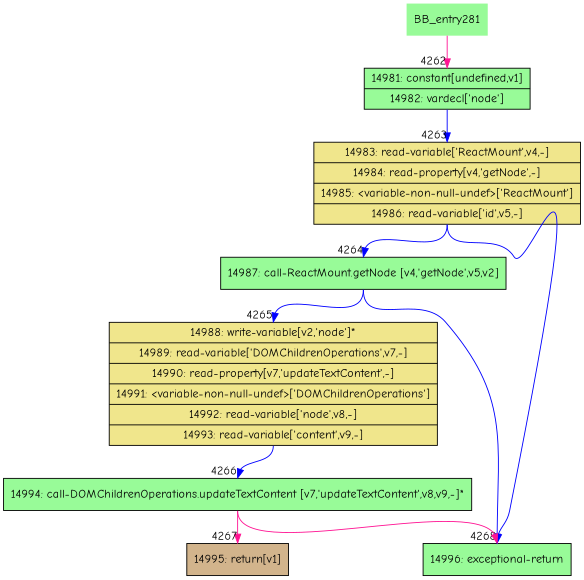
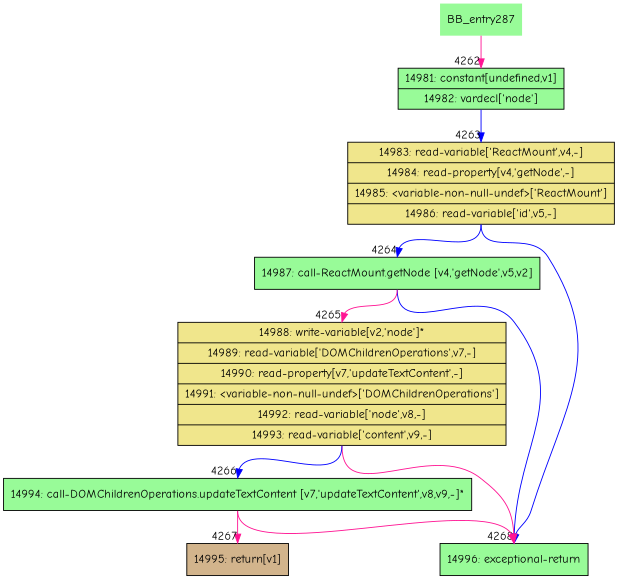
(447, 20) -> (481, 20)
(323, 306) -> (374, 306)
none -> (437, 465)
